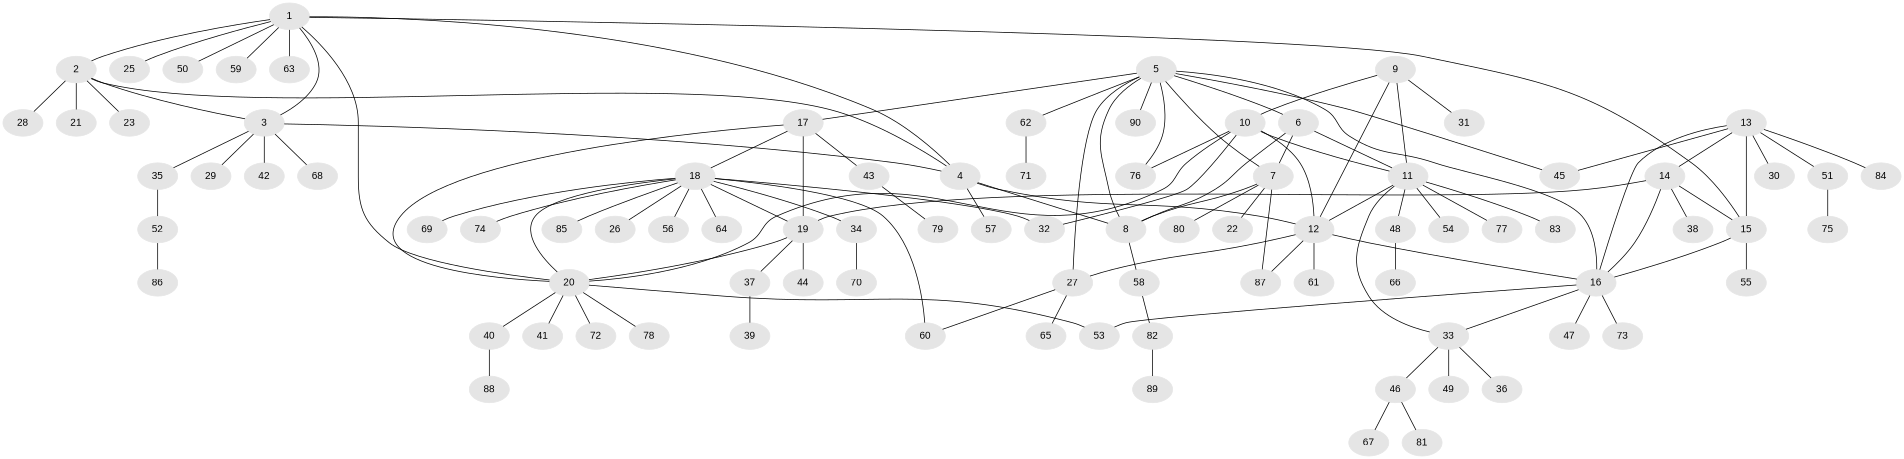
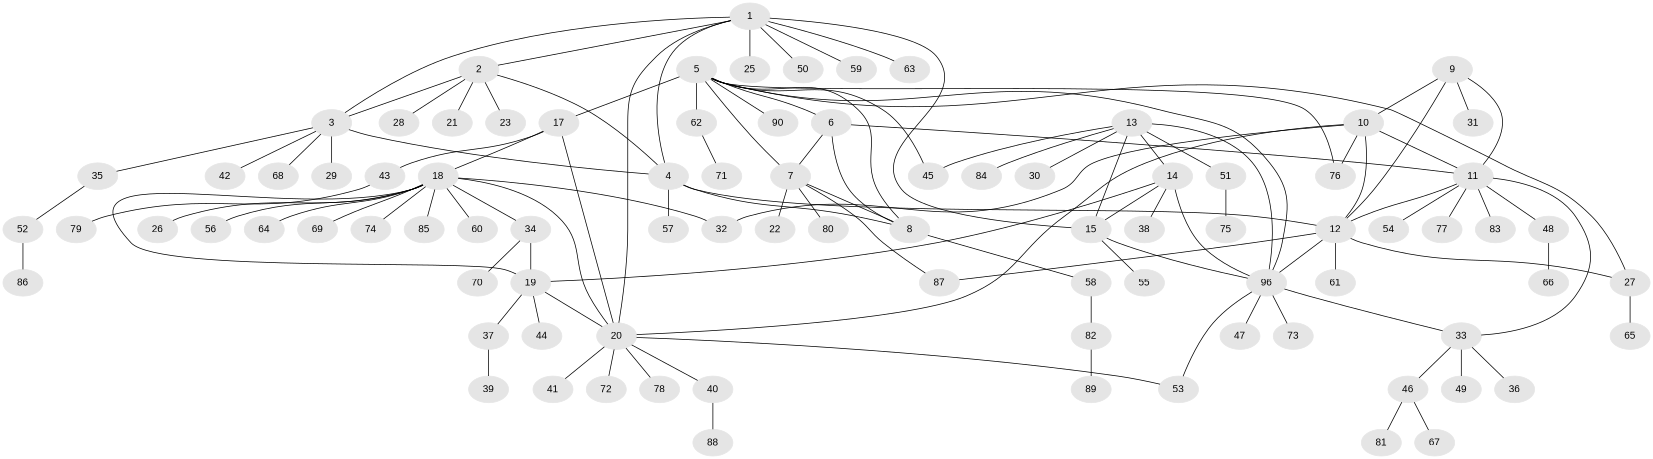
(803, 176) -> (531, 256)
(1596, 283) -> (1267, 283)
(993, 311) -> none
